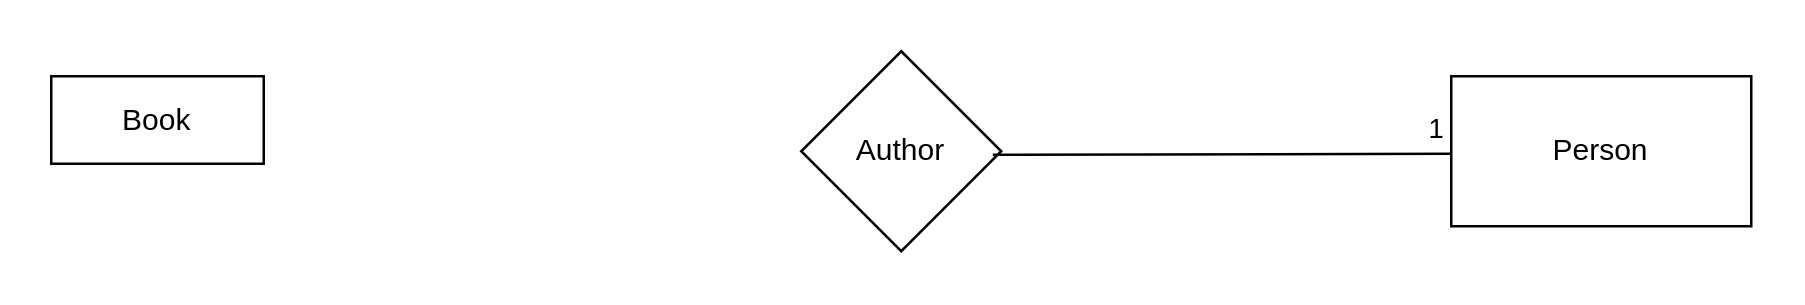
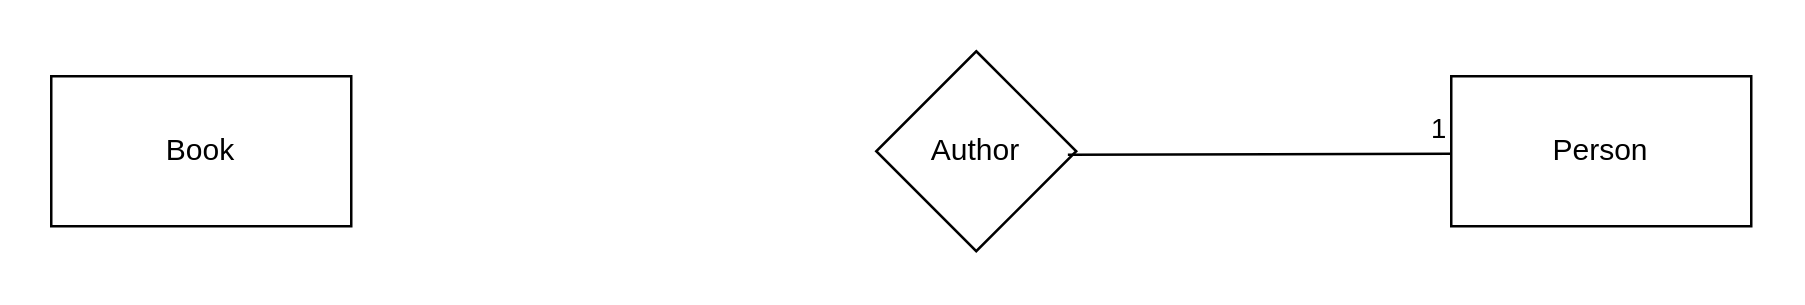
(158, 120) -> (201, 151)
(901, 151) -> (976, 151)
